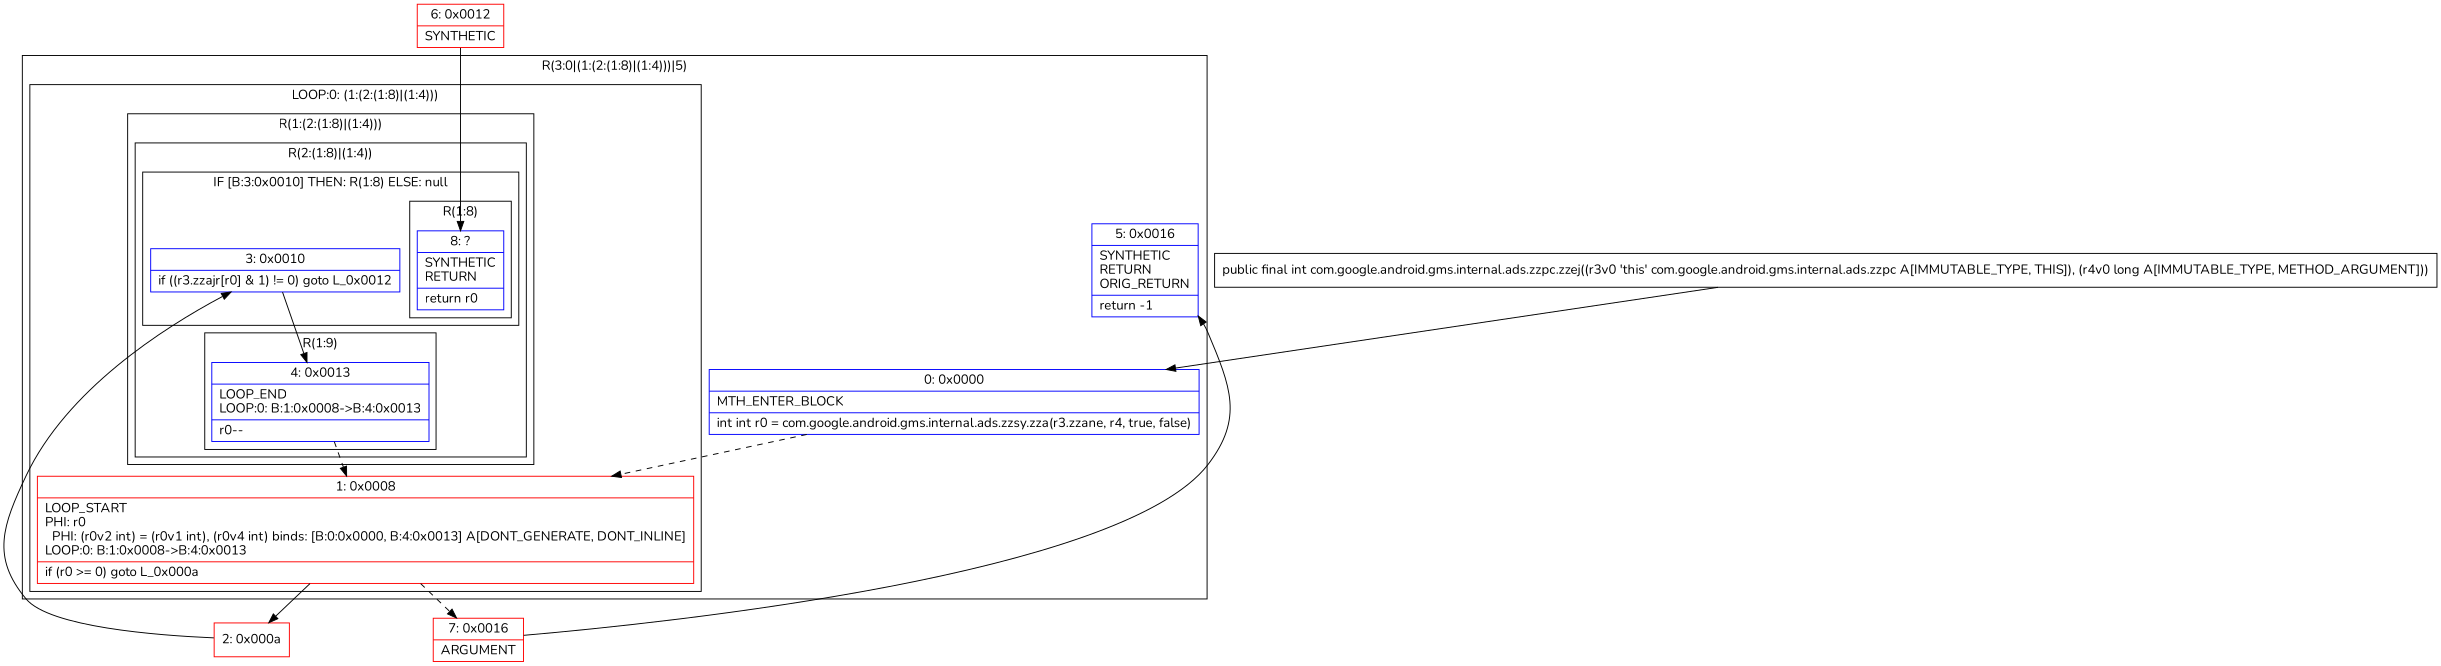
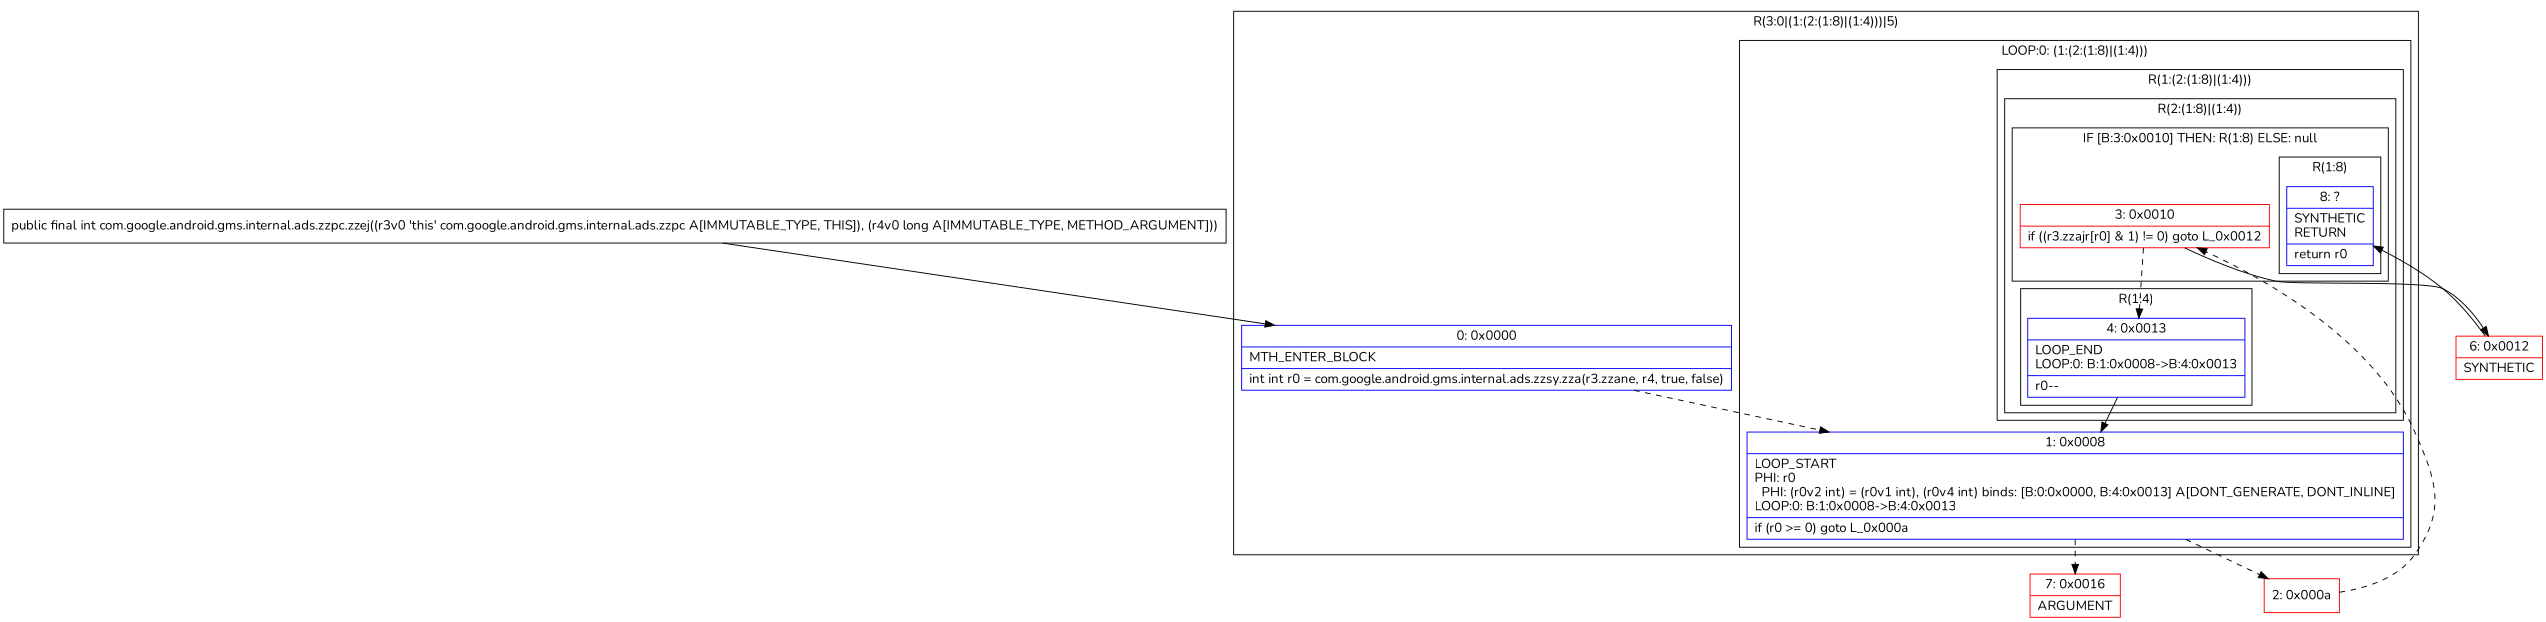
(275, 270) -> (2145, 226)
(1145, 270) -> none
none -> (2339, 283)
(292, 320) -> (2142, 275)
(320, 344) -> (2136, 299)
(339, 454) -> (2111, 410)
(15, 502) -> (2385, 384)
(366, 530) -> (2075, 486)
(288, 605) -> (2230, 560)
